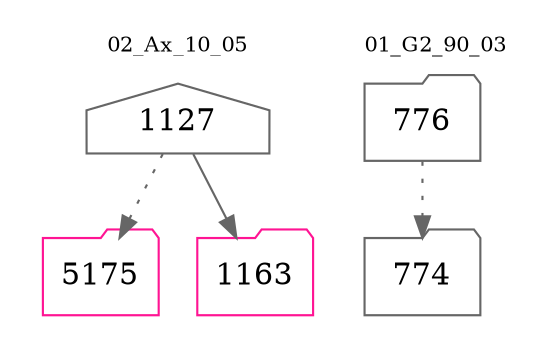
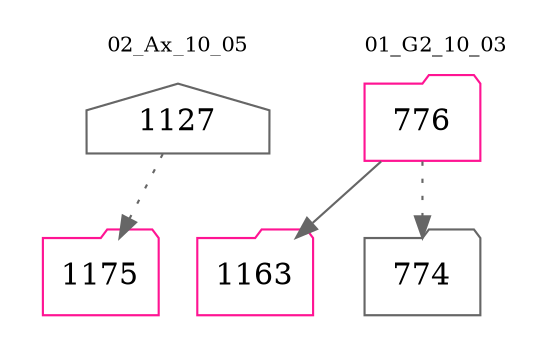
(436, 46) -> (436, 46)
(422, 122) -> (422, 122)
(210, 186) -> (361, 180)
(101, 277) -> (101, 277)
